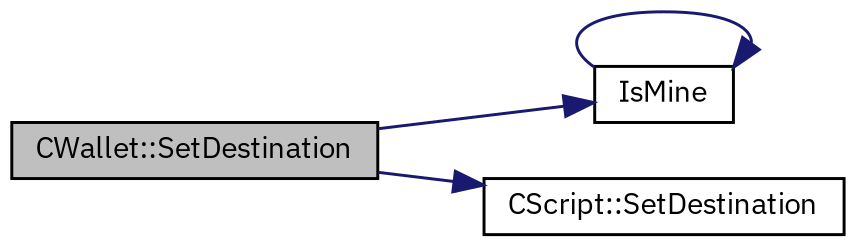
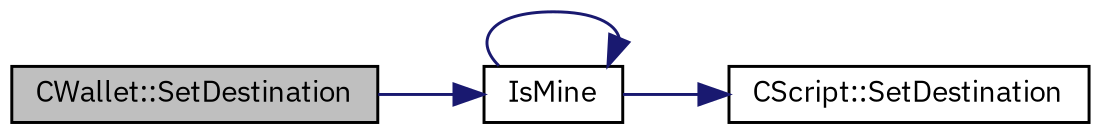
(416, 177) -> (661, 94)
